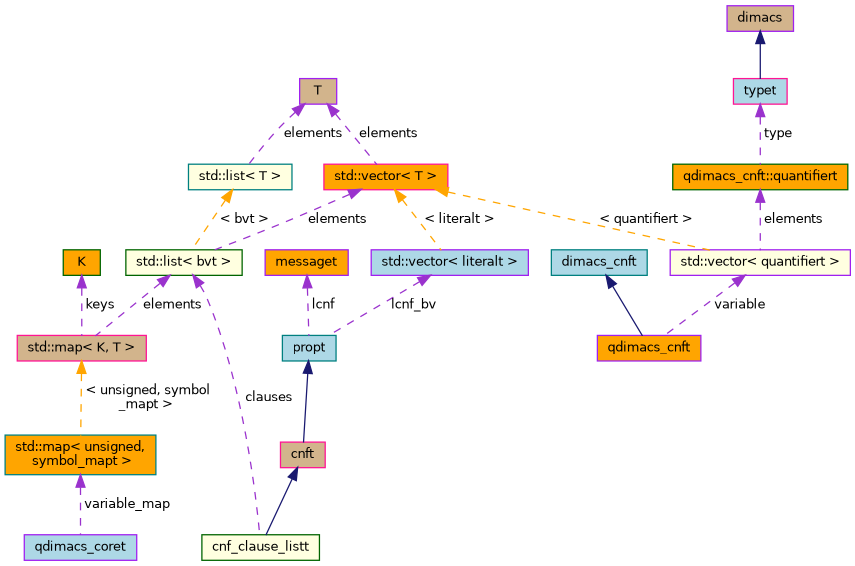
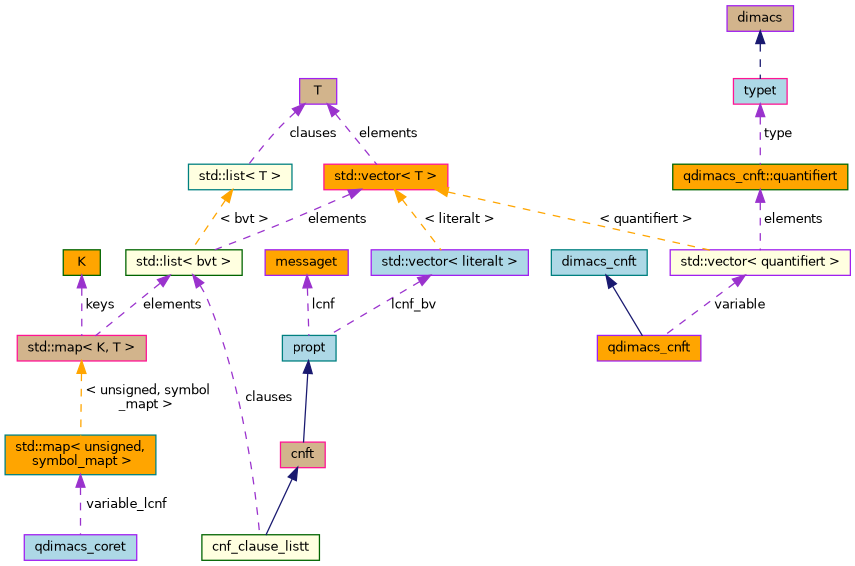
(760, 61) -> (760, 61)
(311, 134) -> (311, 134)
(125, 505) -> (125, 505)
